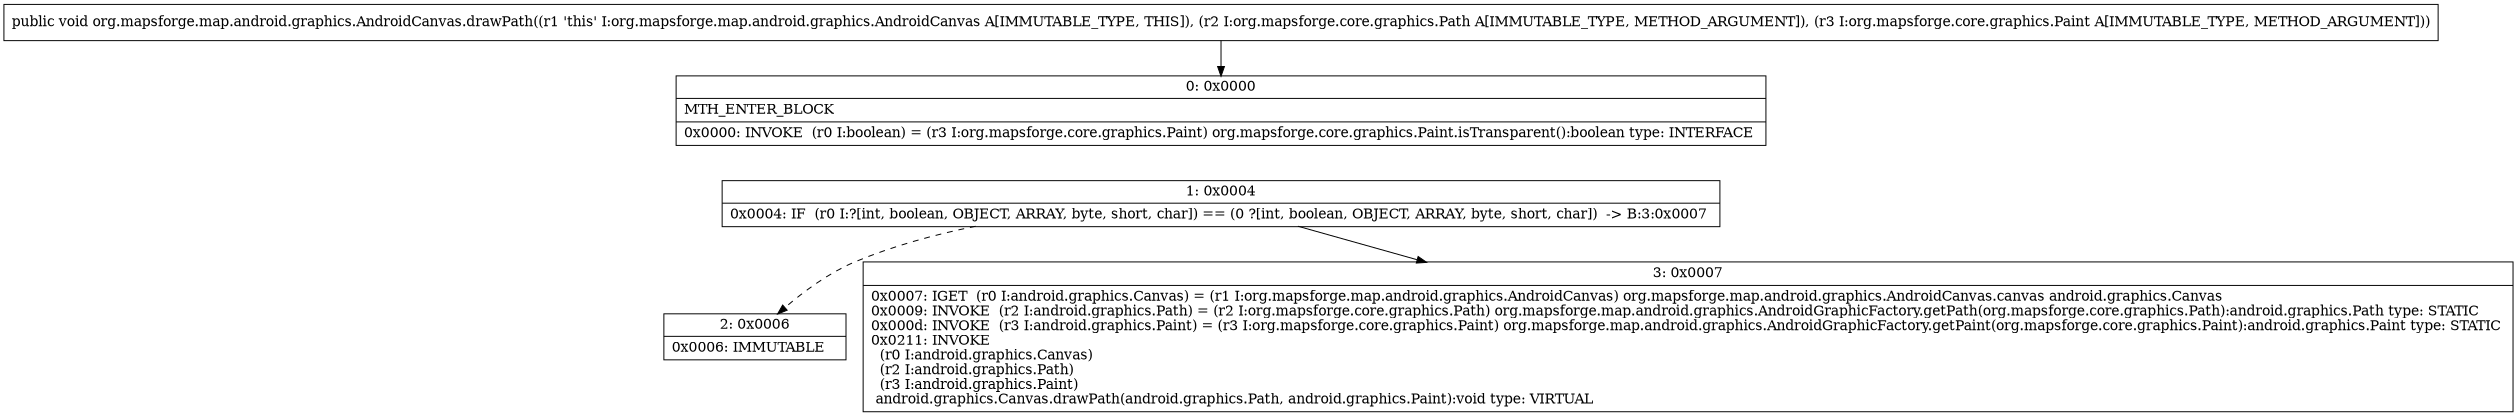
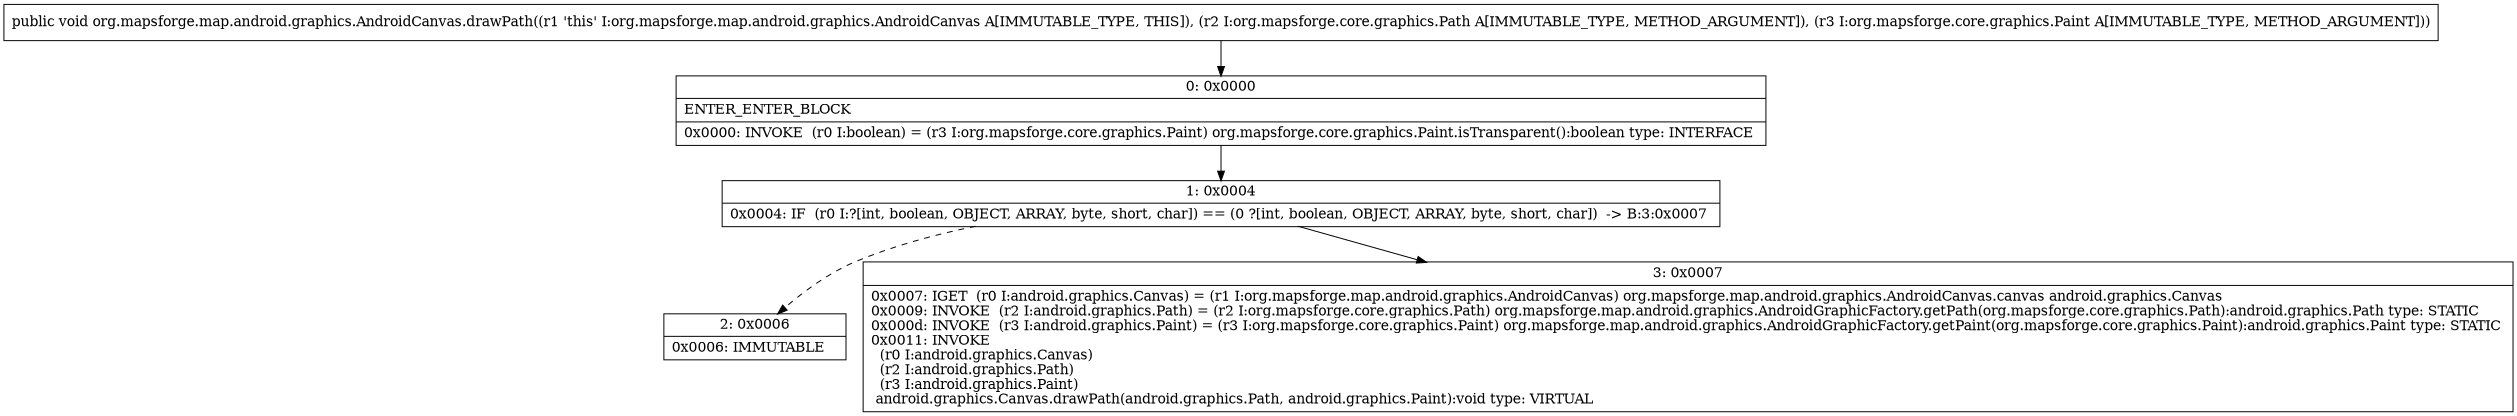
(759, 110) -> (768, 110)
none -> (1221, 158)
(935, 341) -> (935, 341)
